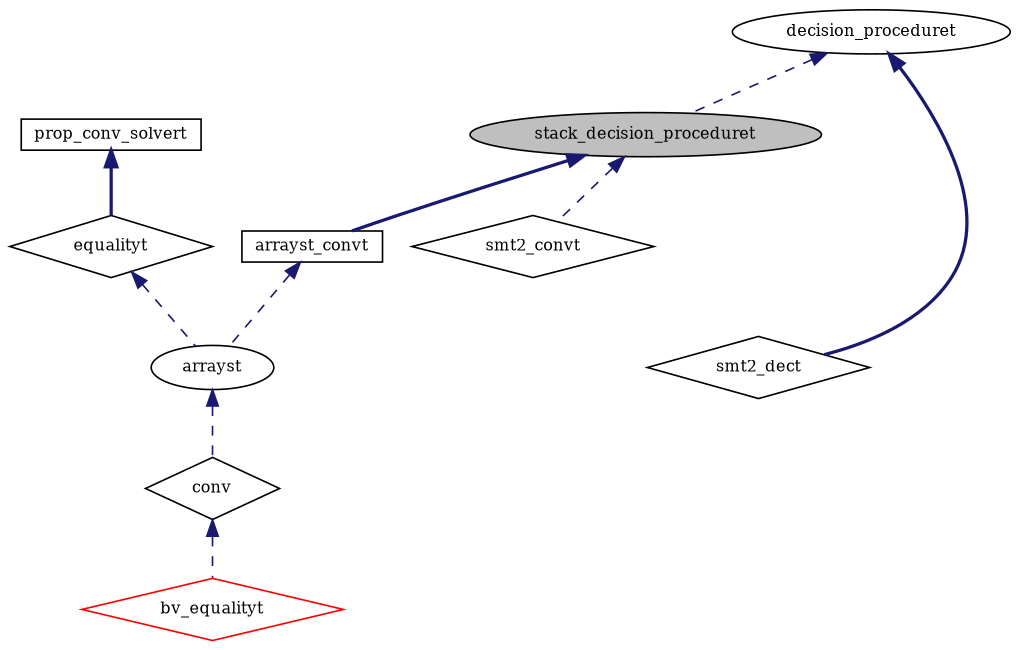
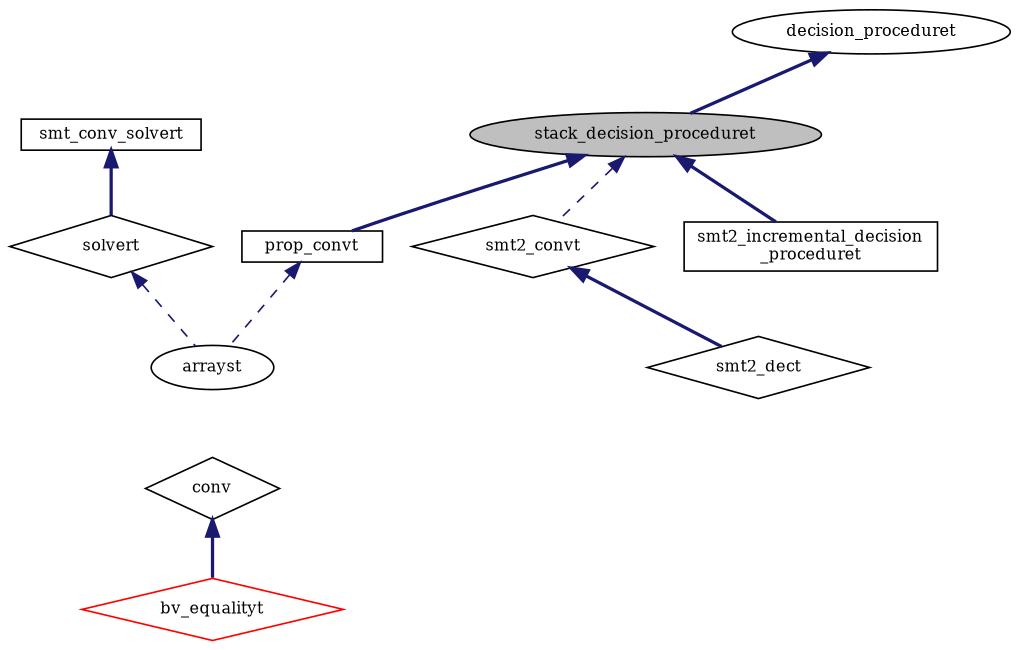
(751, 86) -> (751, 86)
(111, 135) -> (111, 135)
(965, 241) -> (654, 311)
(111, 247) -> (111, 247)
(312, 247) -> (312, 247)
none -> (811, 247)
(213, 432) -> none
(213, 557) -> (213, 557)
